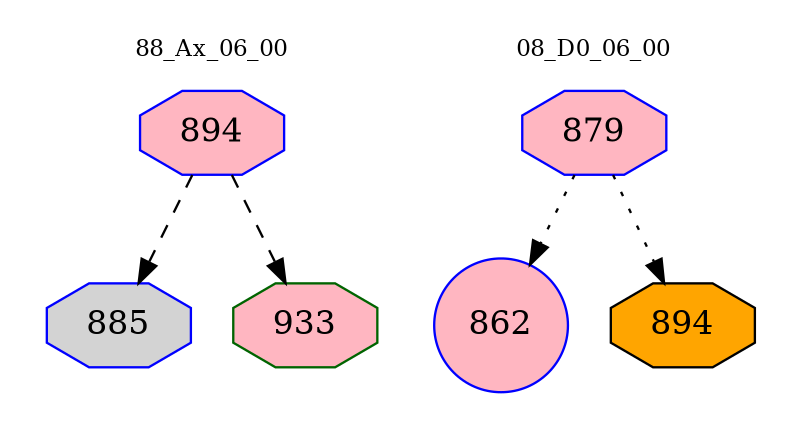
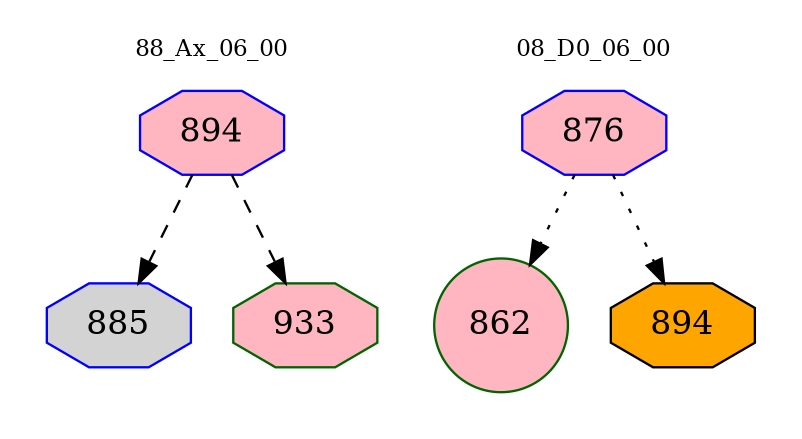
(594, 133) -> (594, 133)
(501, 325) -> (501, 325)
